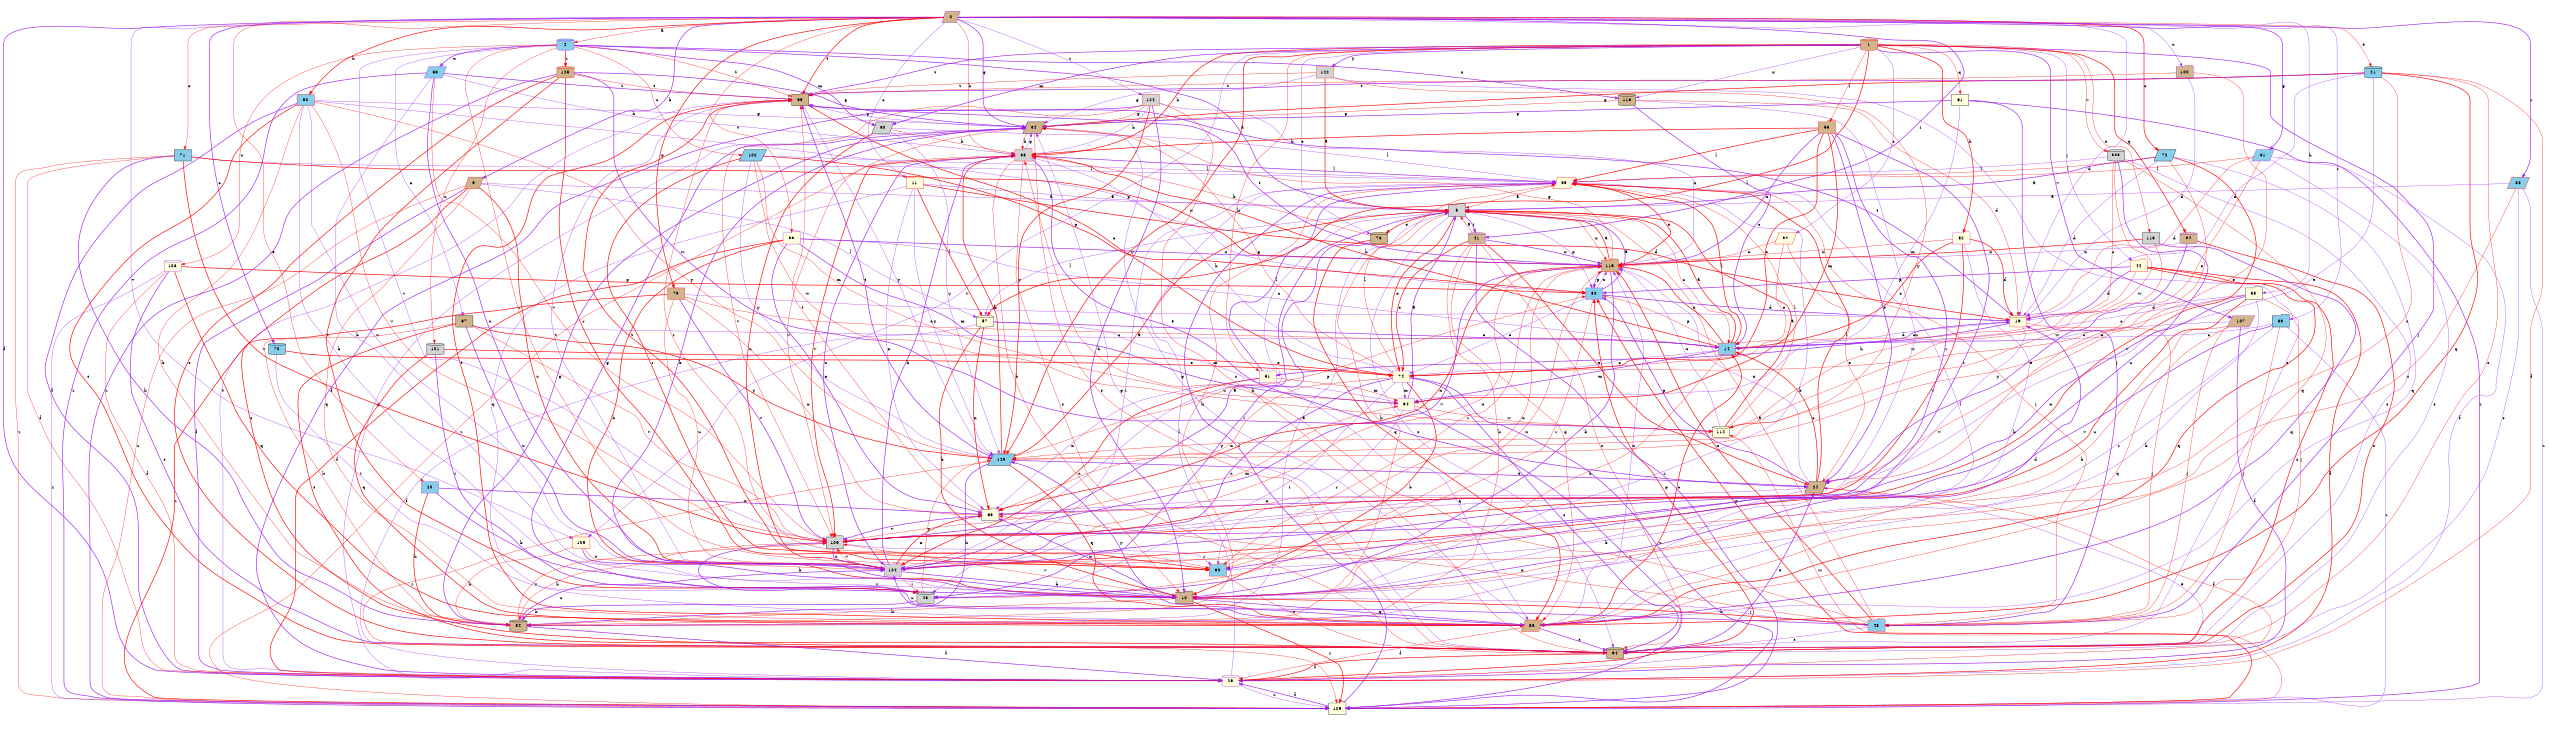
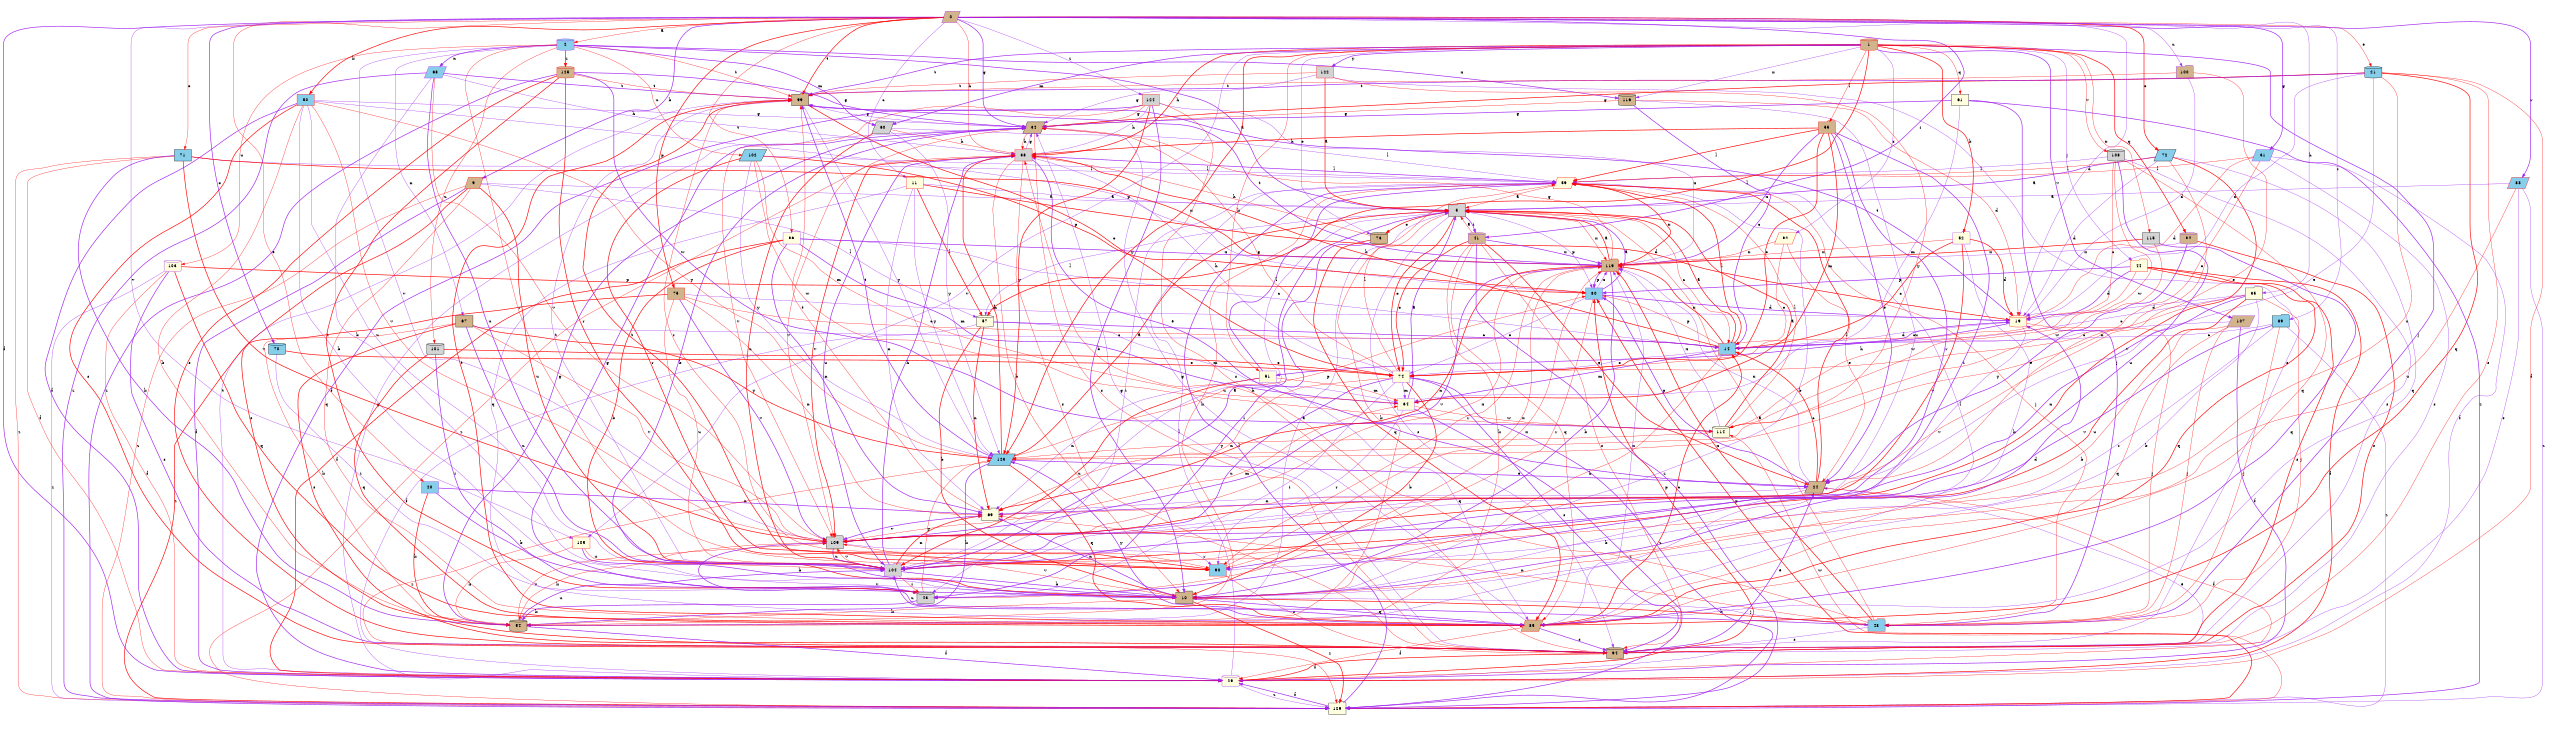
(2116, 155) -> (2116, 155)
